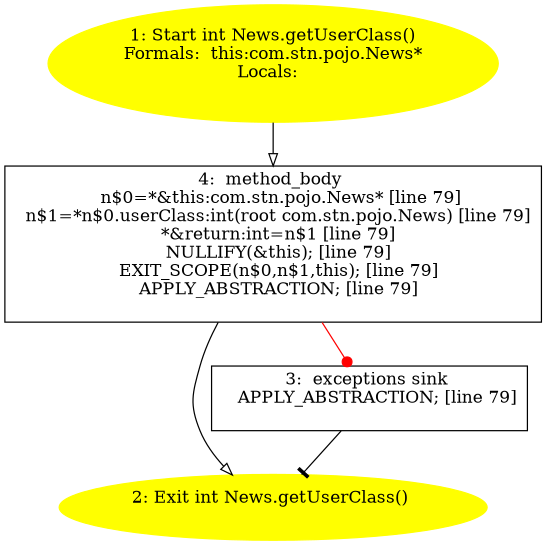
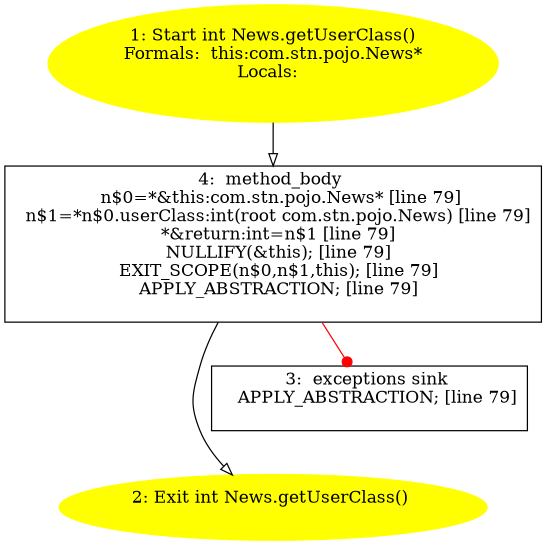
(323, 450) -> none
